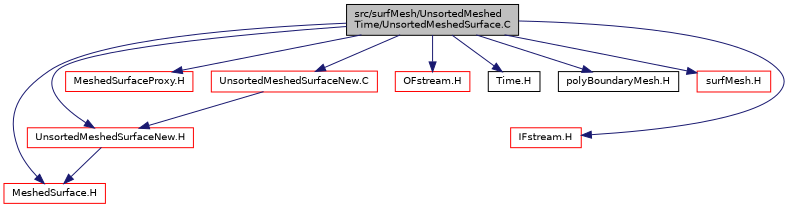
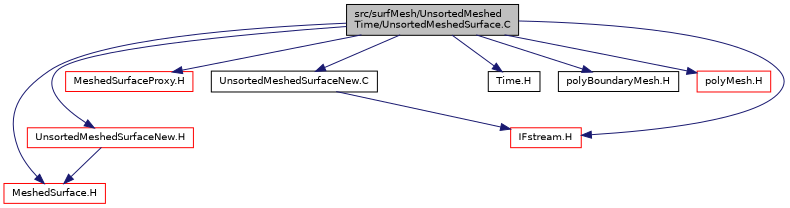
(294, 82) -> (294, 82)
(433, 82) -> none
(734, 82) -> (734, 82)
(206, 109) -> (418, 109)
